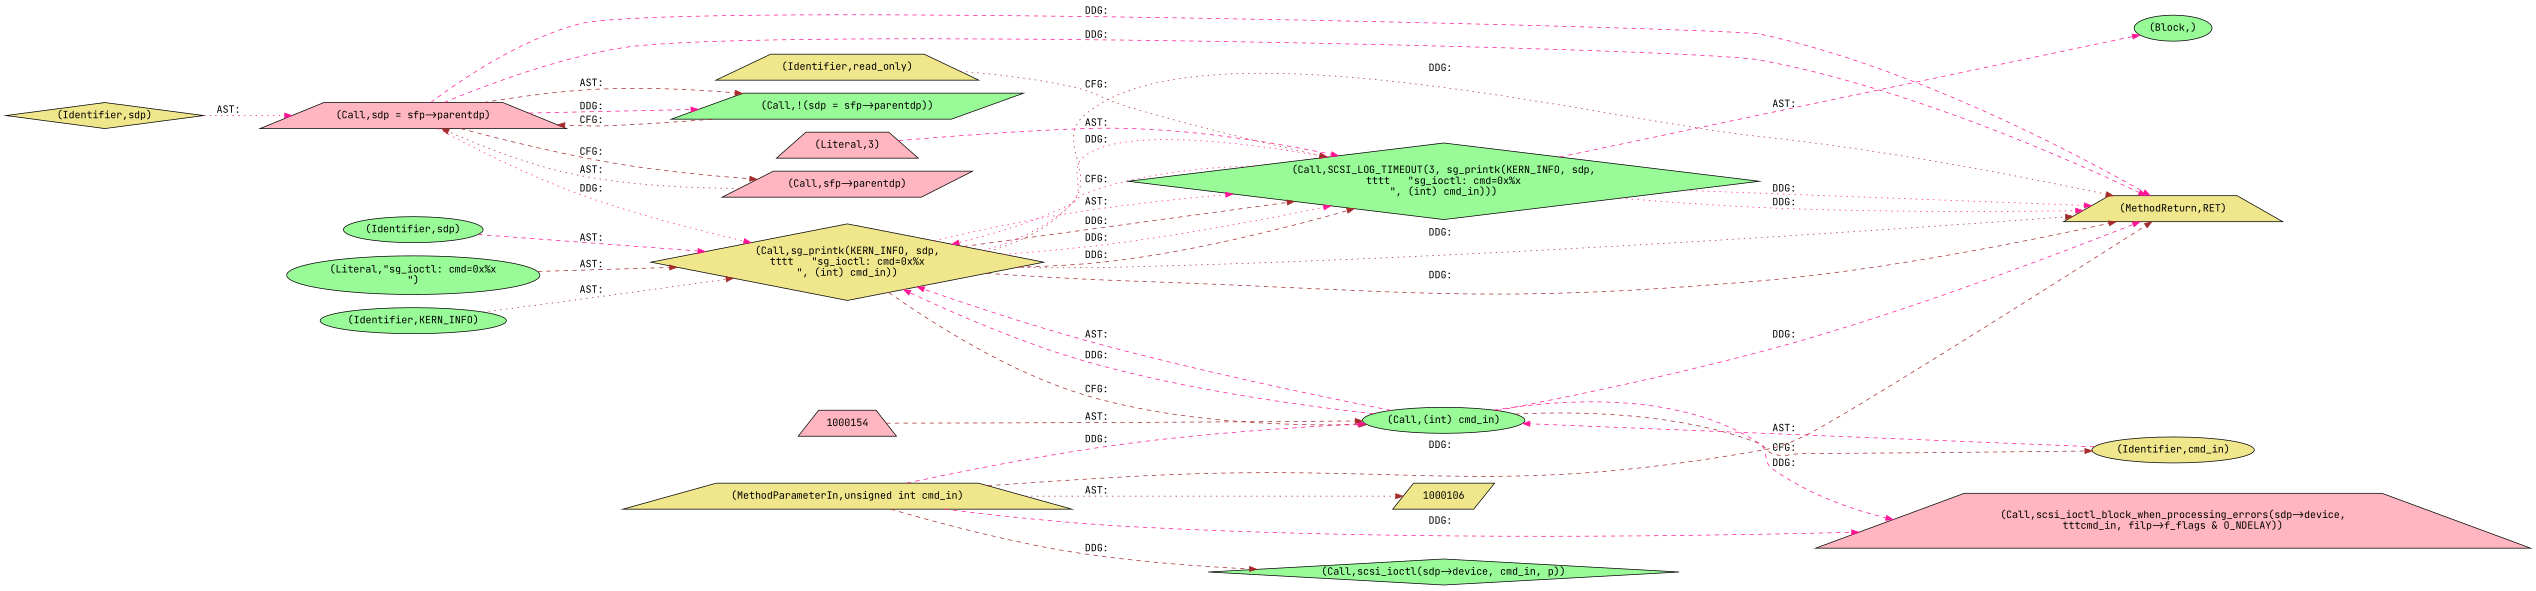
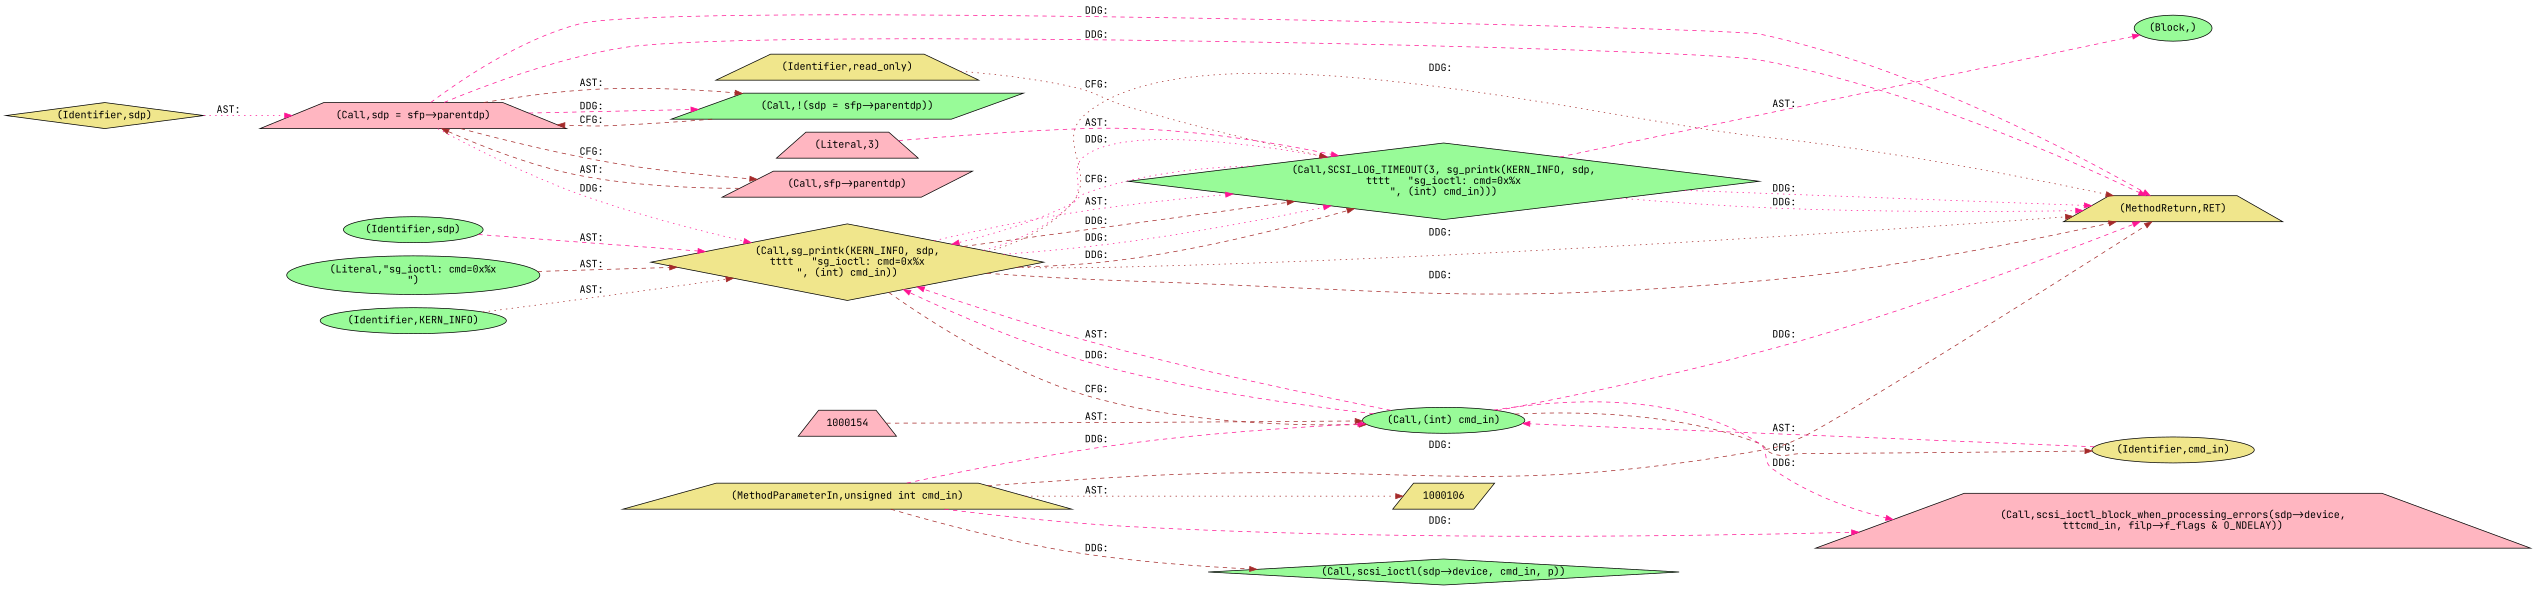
(590, 177) -> (590, 177)
